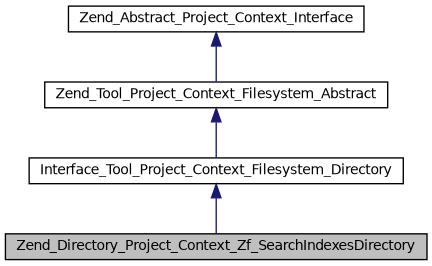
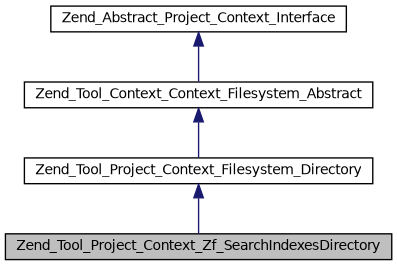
(216, 95) -> (199, 95)
(216, 171) -> (199, 171)
(216, 247) -> (199, 247)
